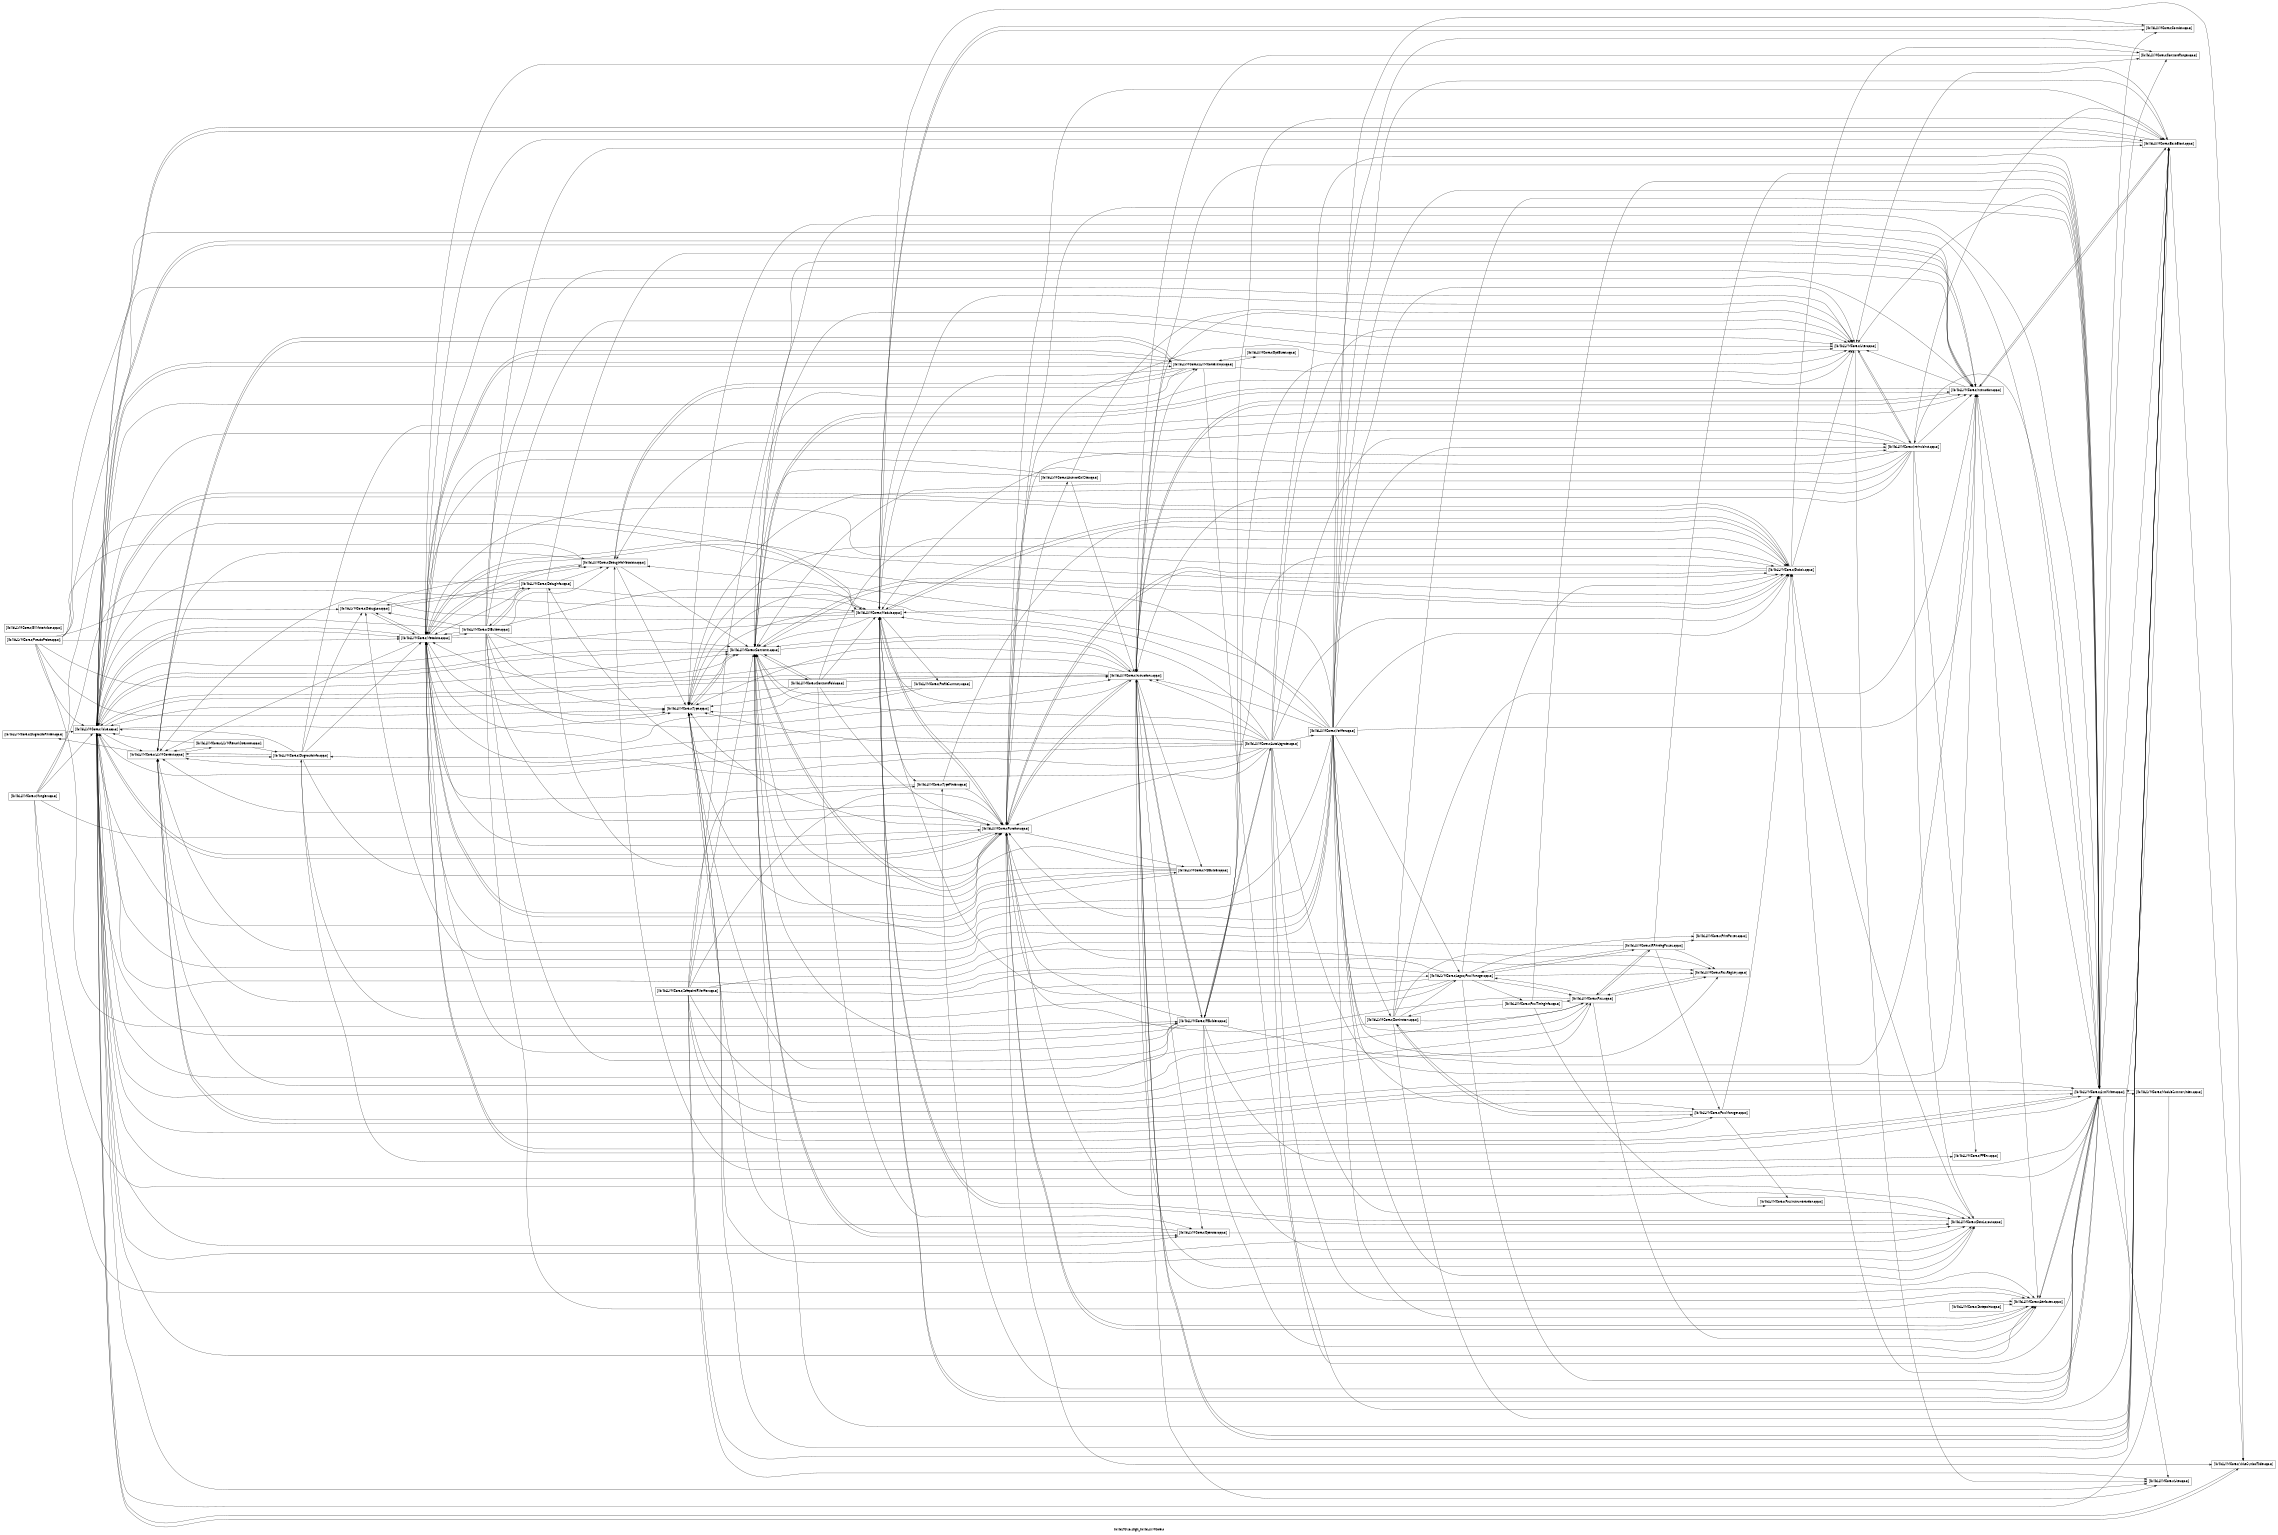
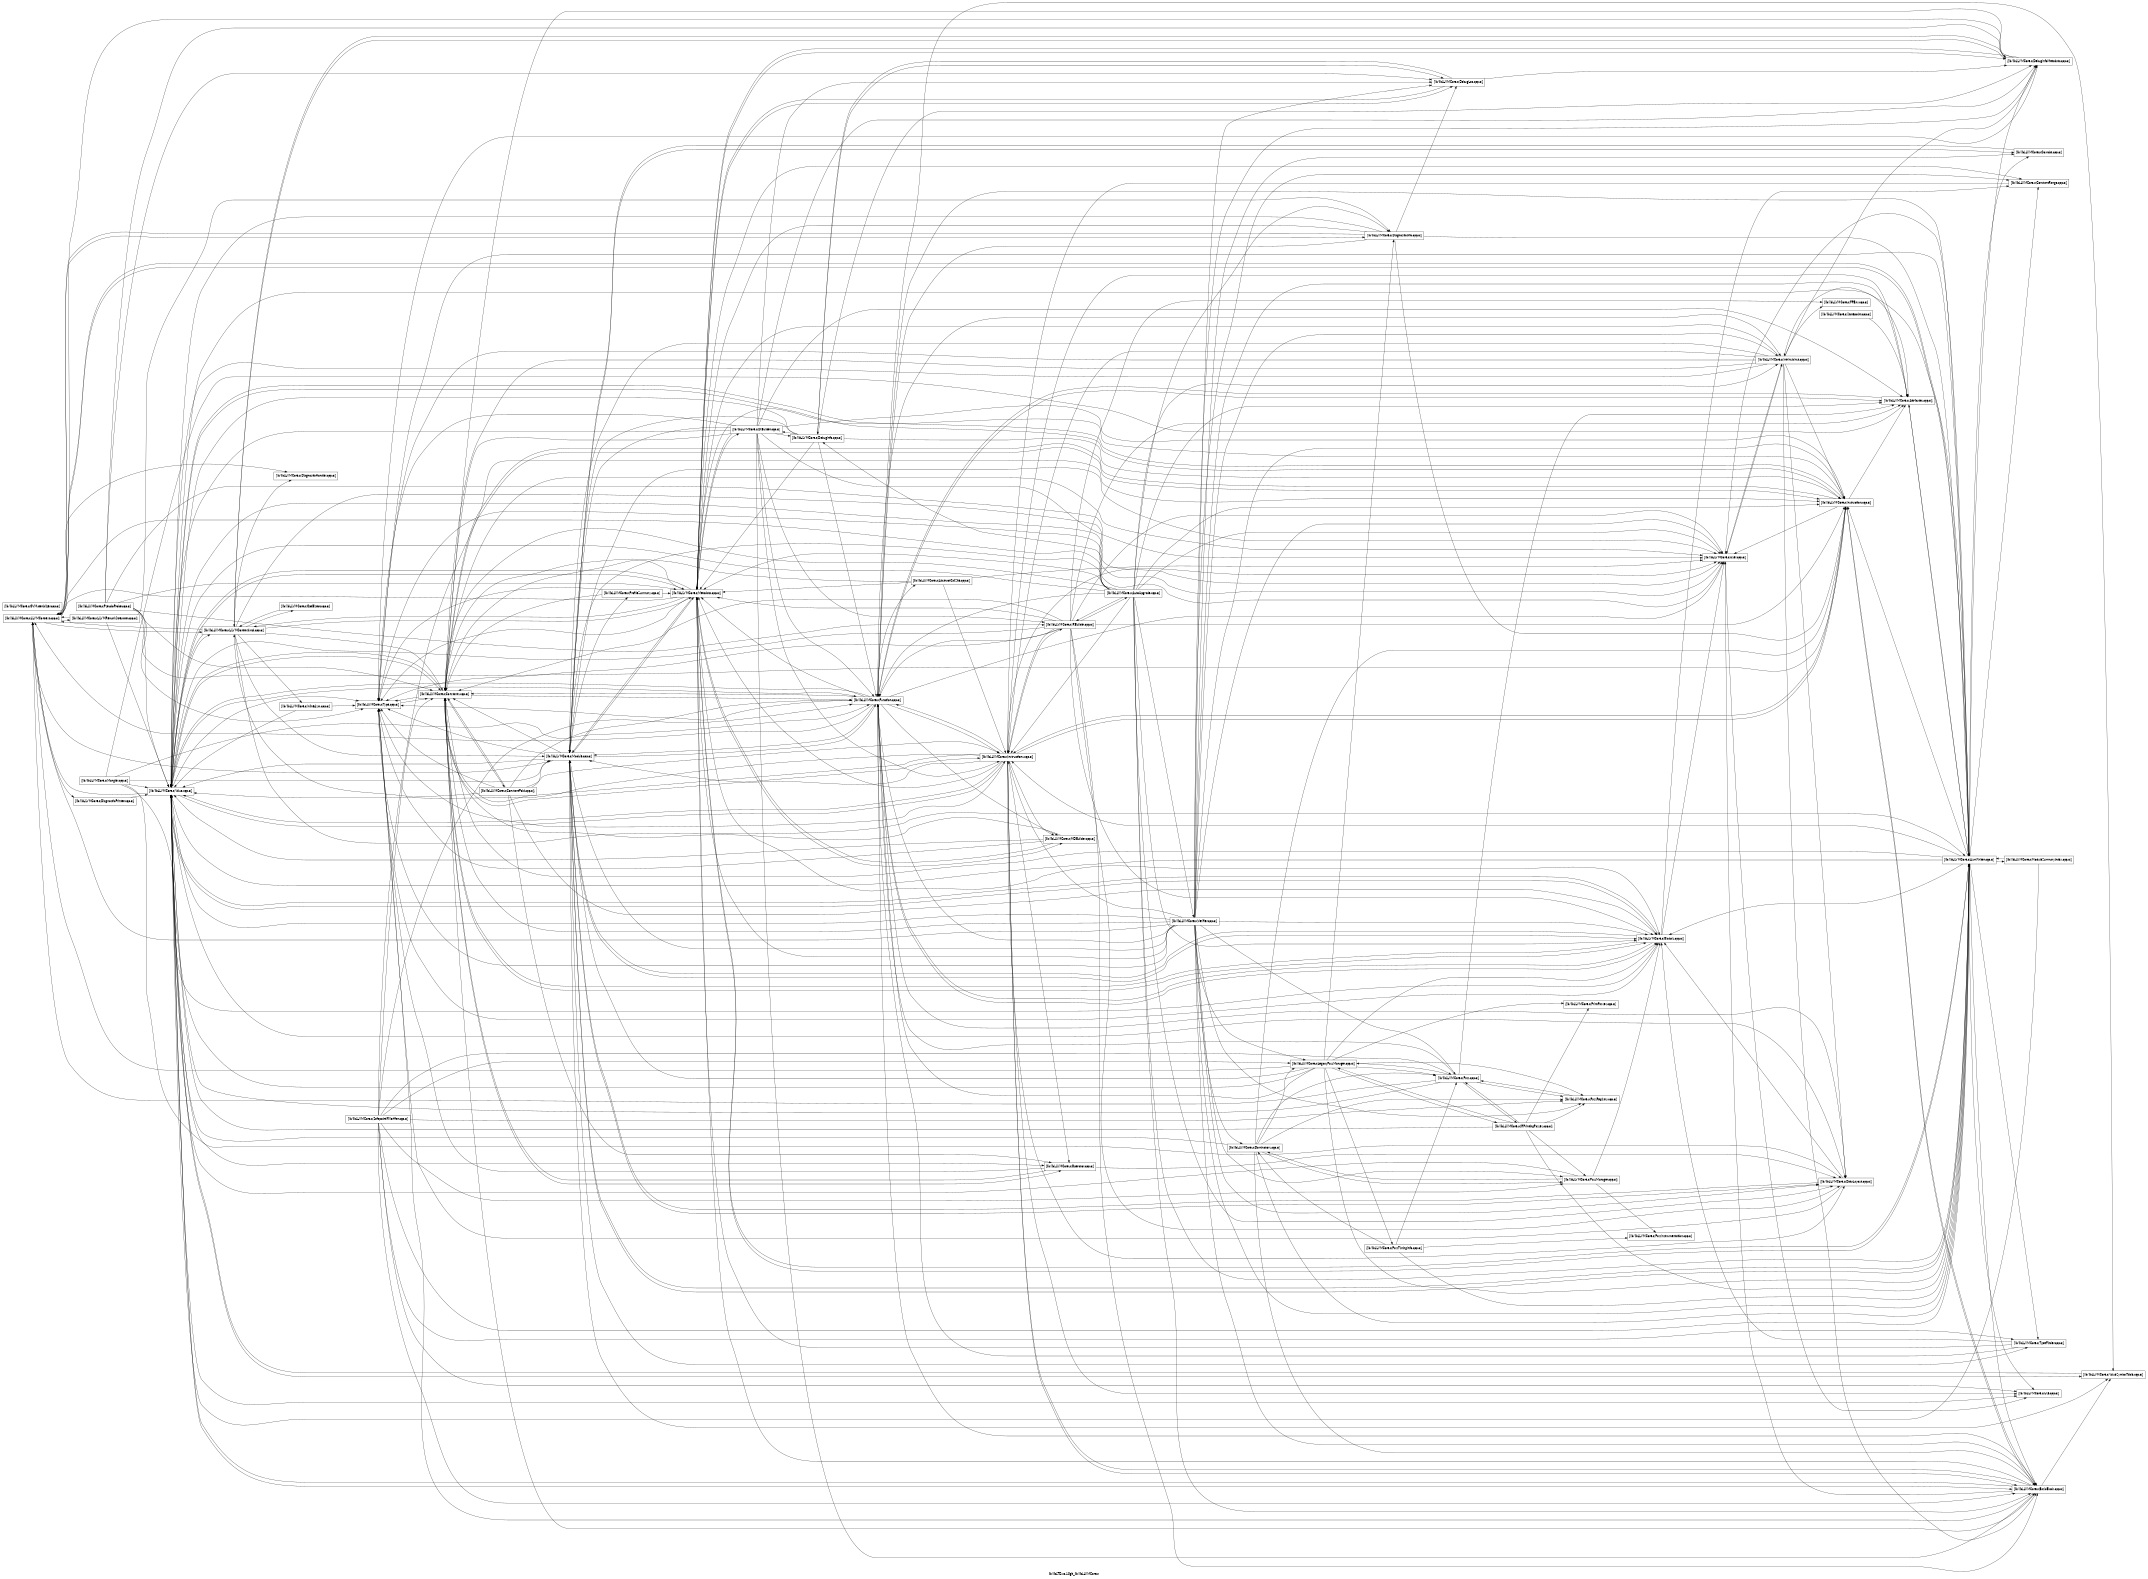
none -> (306, 476)
(1057, 556) -> (1088, 867)
none -> (306, 707)
